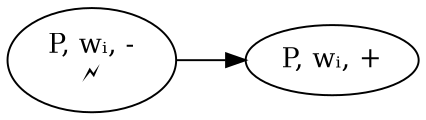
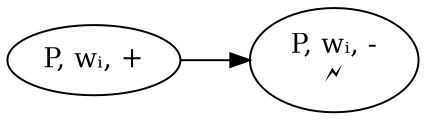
(201, 60) -> (205, 60)
